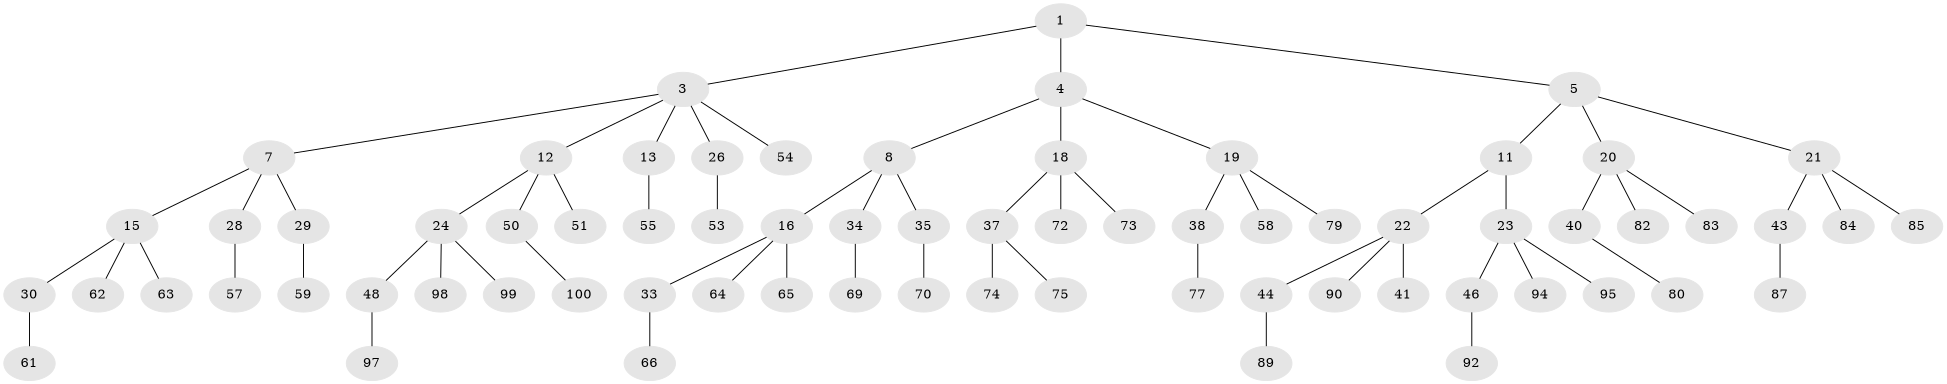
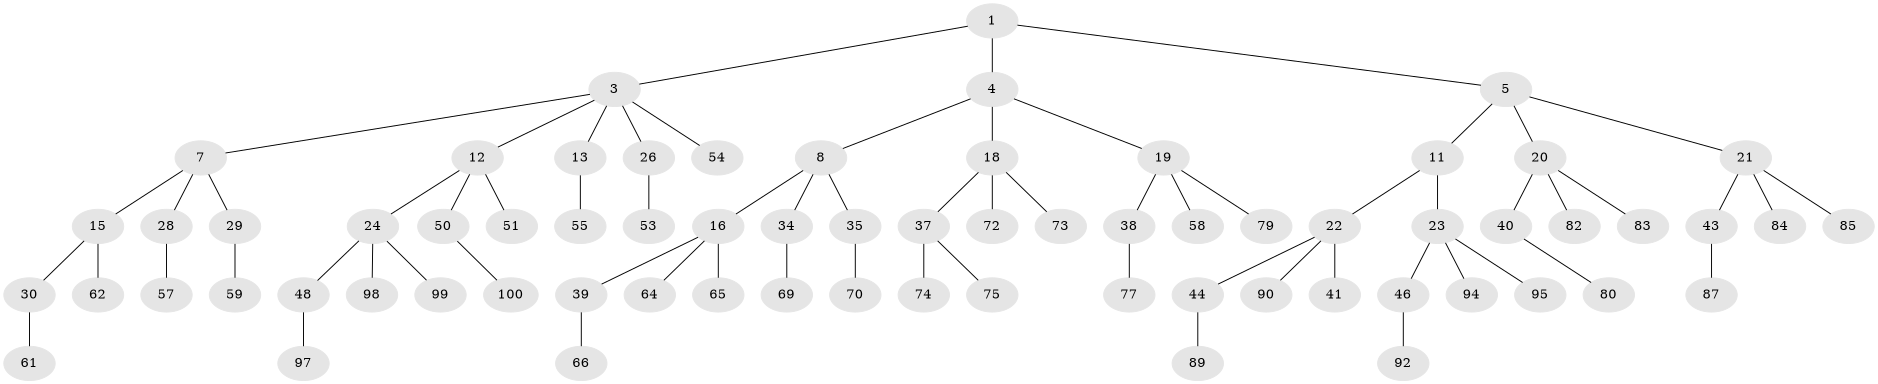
(166, 295) -> none
(650, 295) -> (581, 295)
